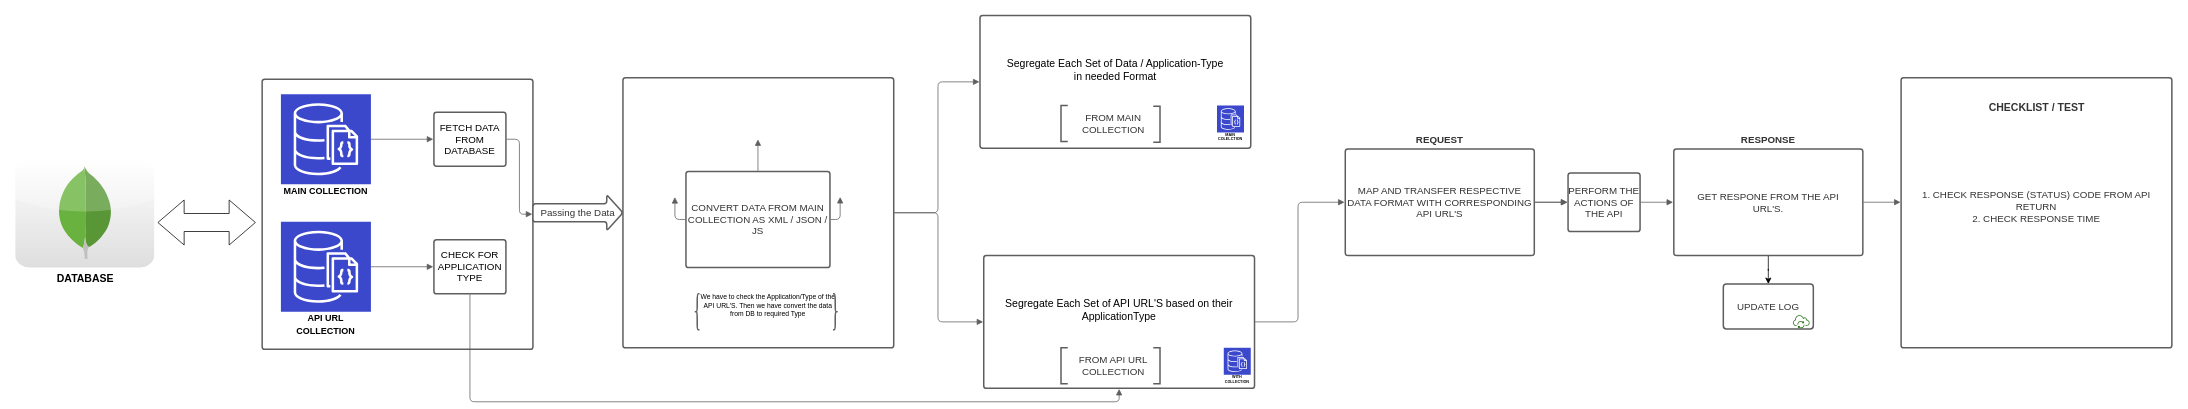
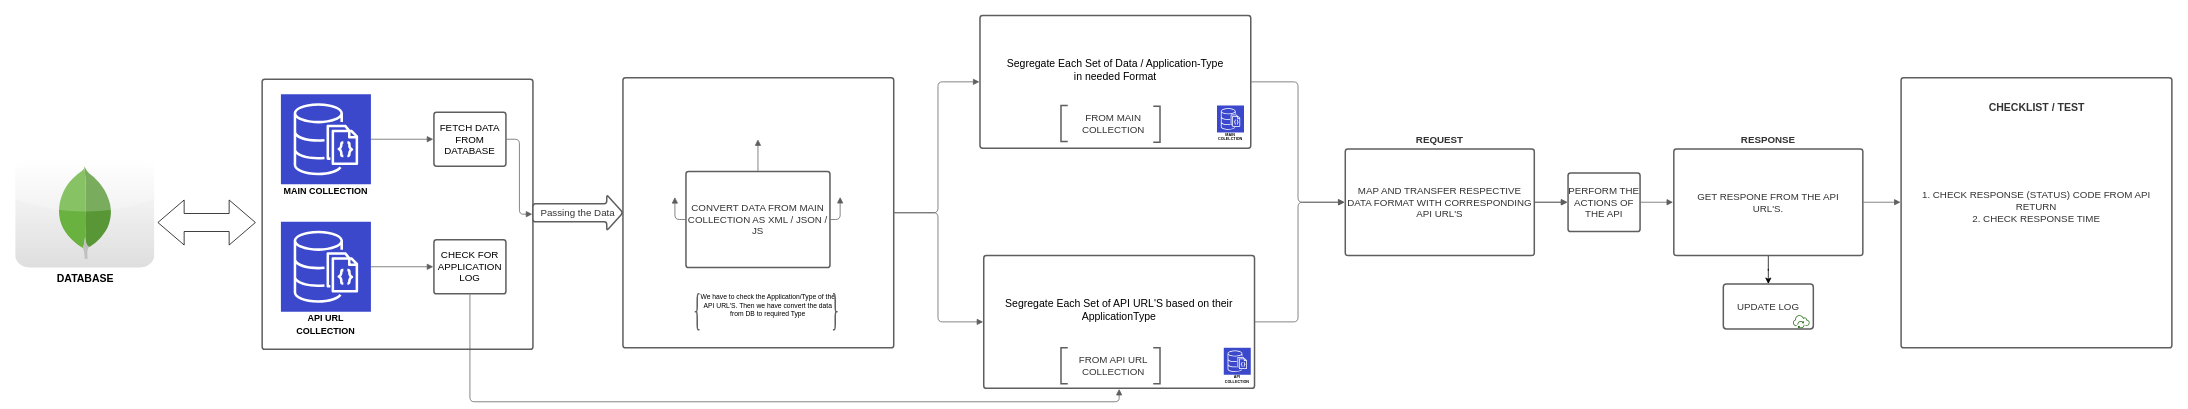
none -> (1298, 117)
(470, 267) -> (470, 267)
(1237, 379) -> (1237, 377)
